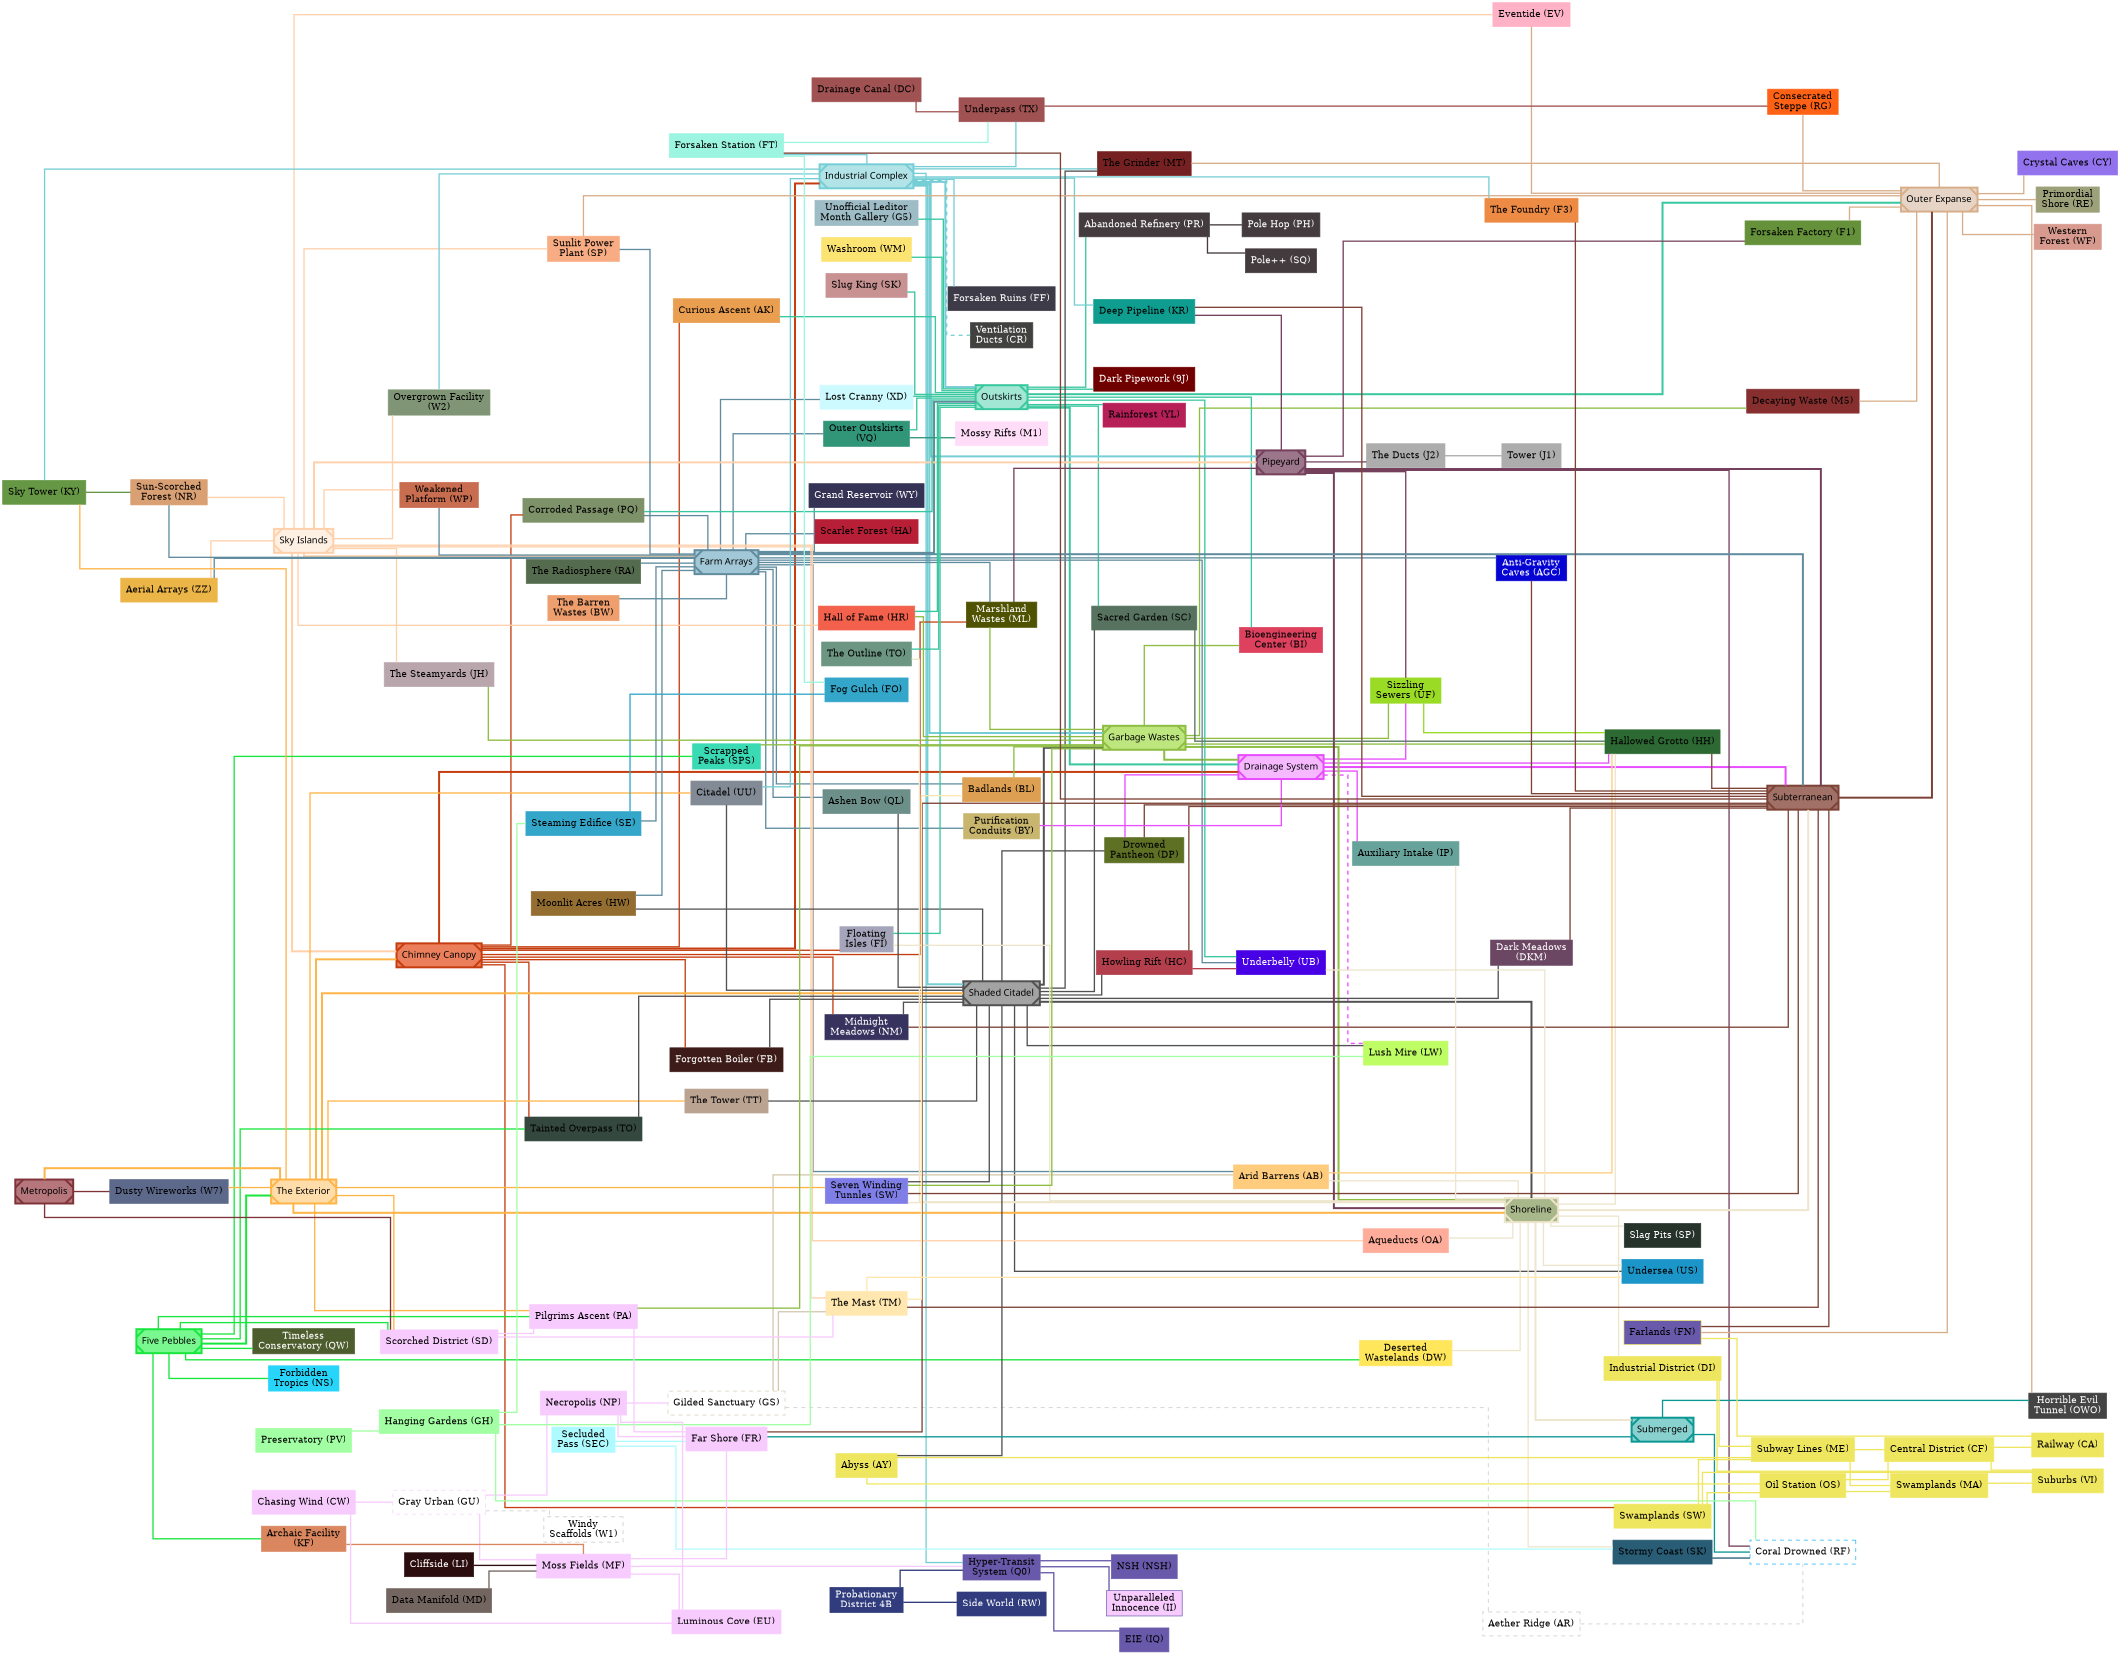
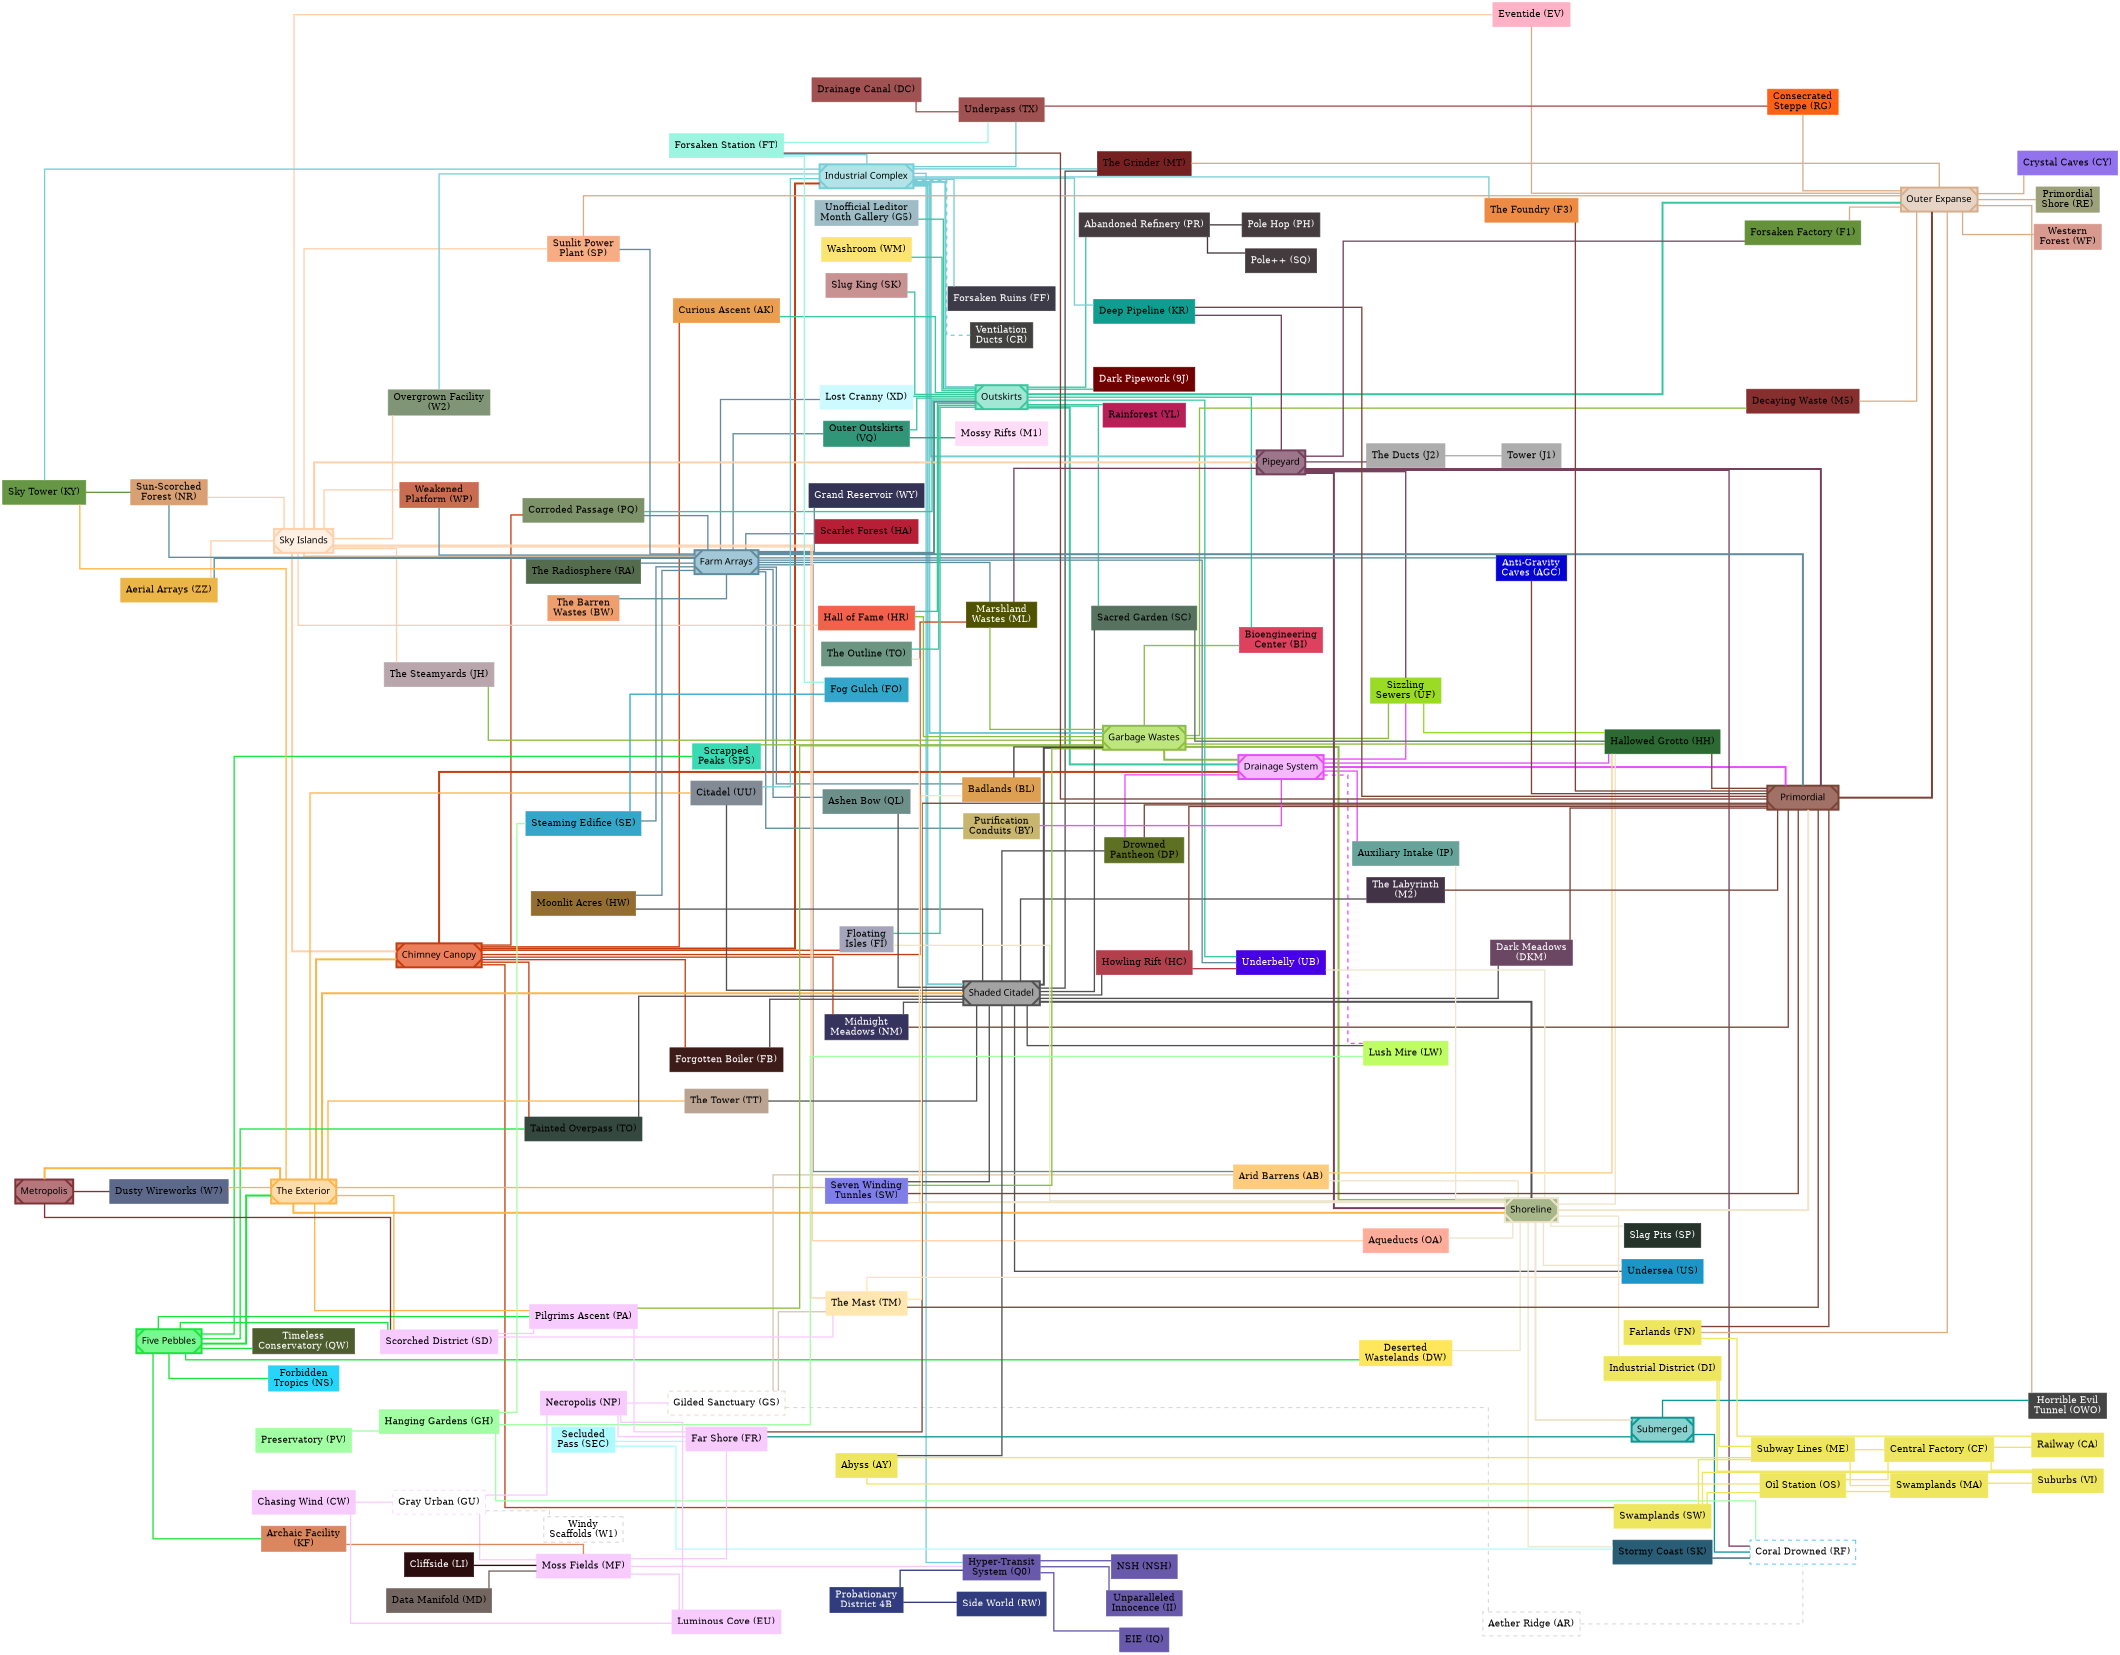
(1043, 747) -> (1043, 747)
(1803, 798) -> (1803, 798)
none -> (1406, 890)
(1663, 1333) -> (1663, 1333)
(1939, 1450) -> (1939, 1450)
(1144, 1603) -> (1144, 1603)
